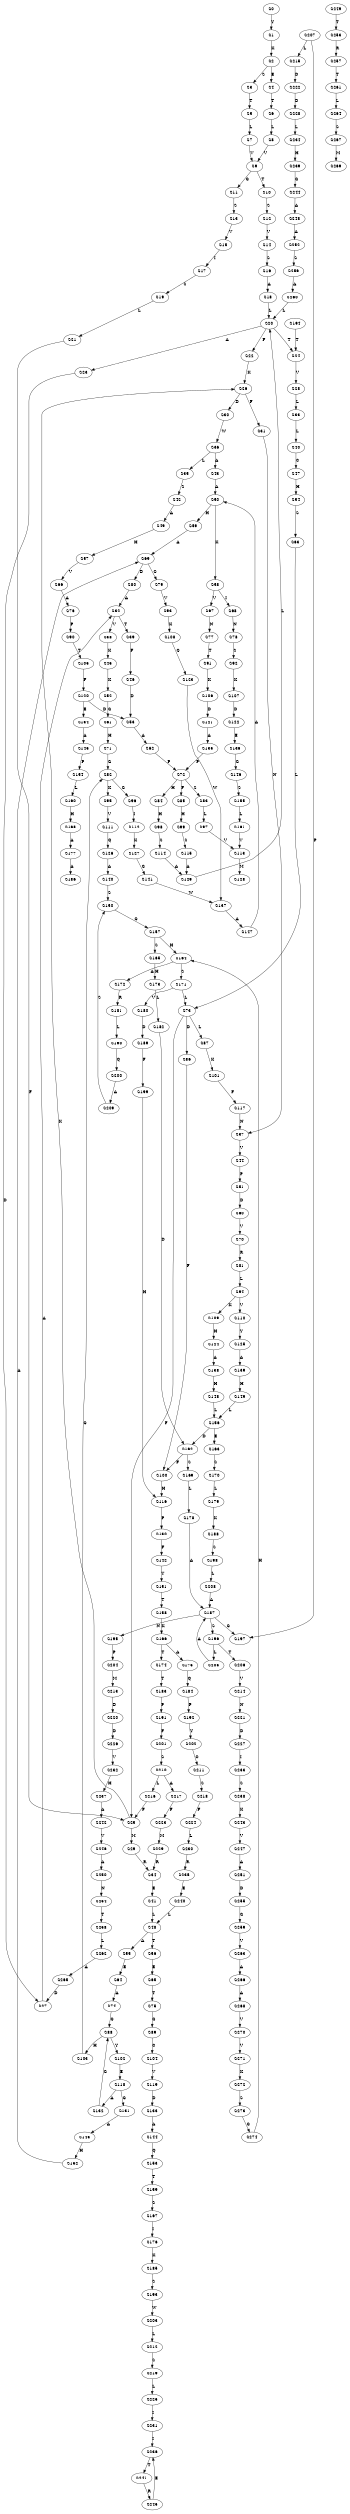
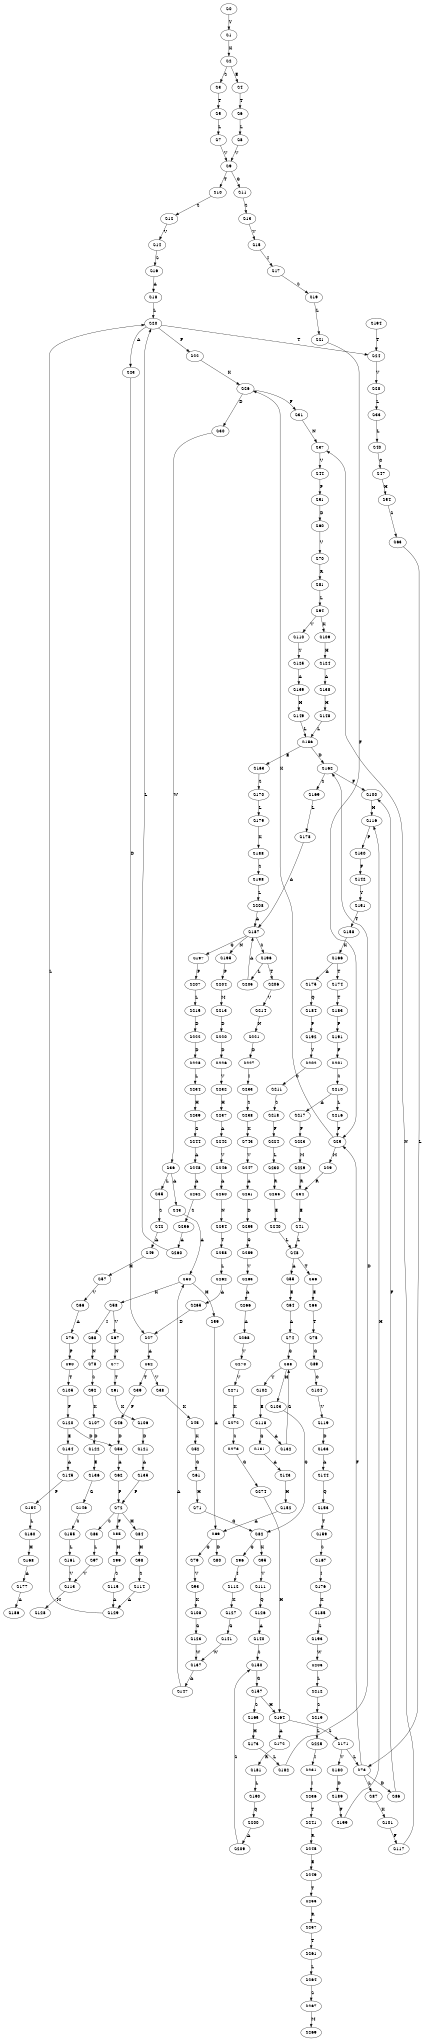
(125, 597) -> none
(314, 861) -> (197, 970)
(240, 1823) -> (248, 1142)
(155, 2480) -> (311, 1861)
